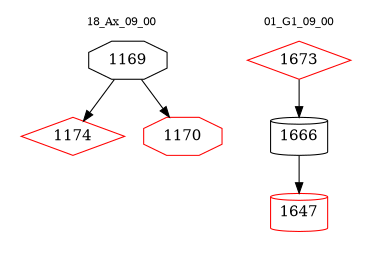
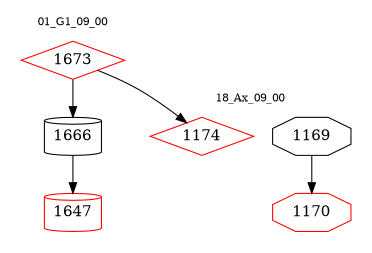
(102, 96) -> (150, 96)
